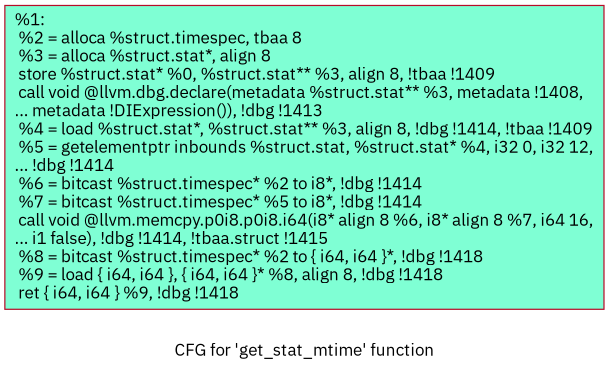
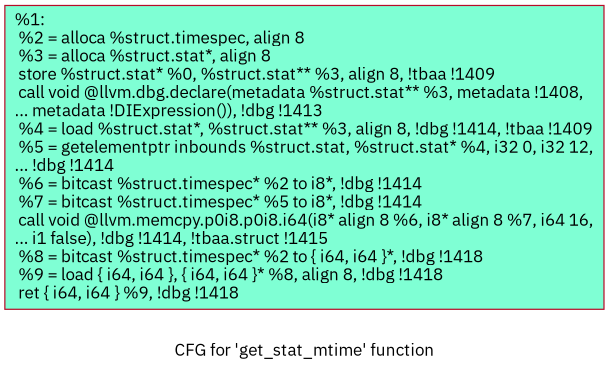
(159, 38) -> (160, 38)
